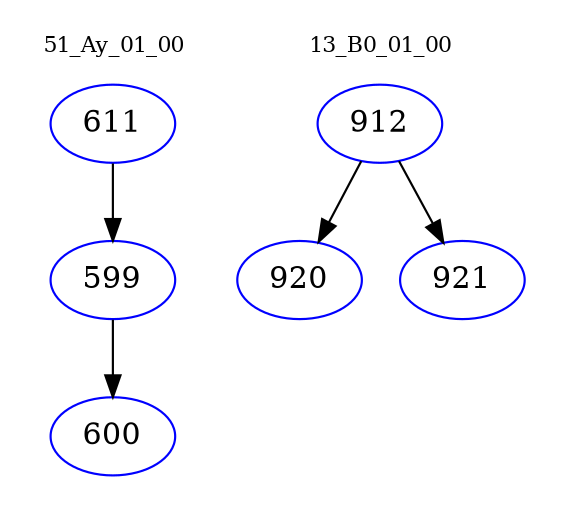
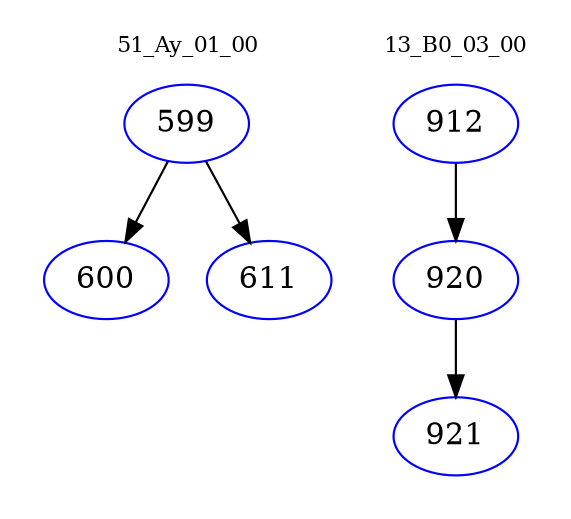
(381, 47) -> (456, 47)
(113, 191) -> (223, 192)
(416, 192) -> (456, 348)
